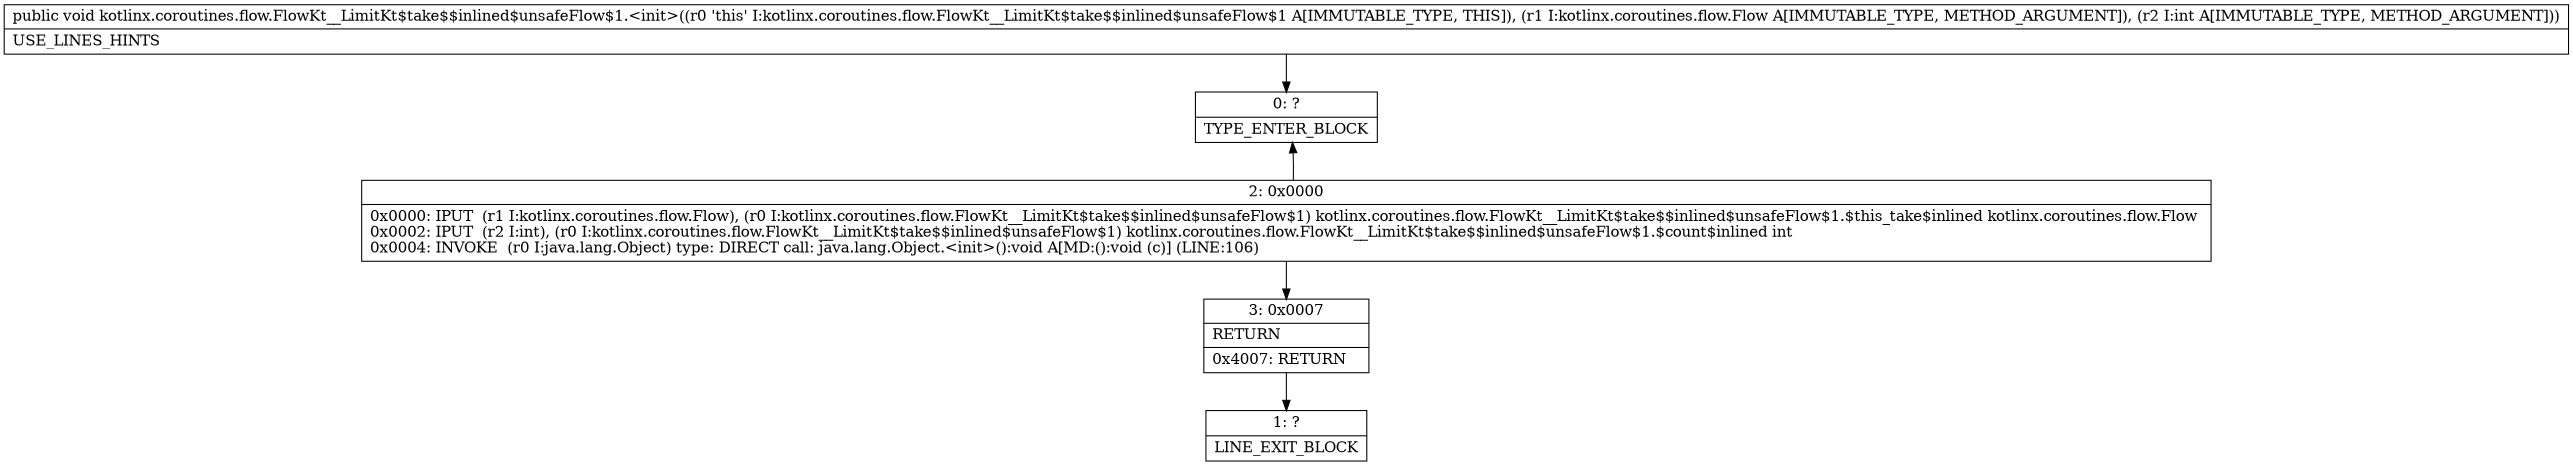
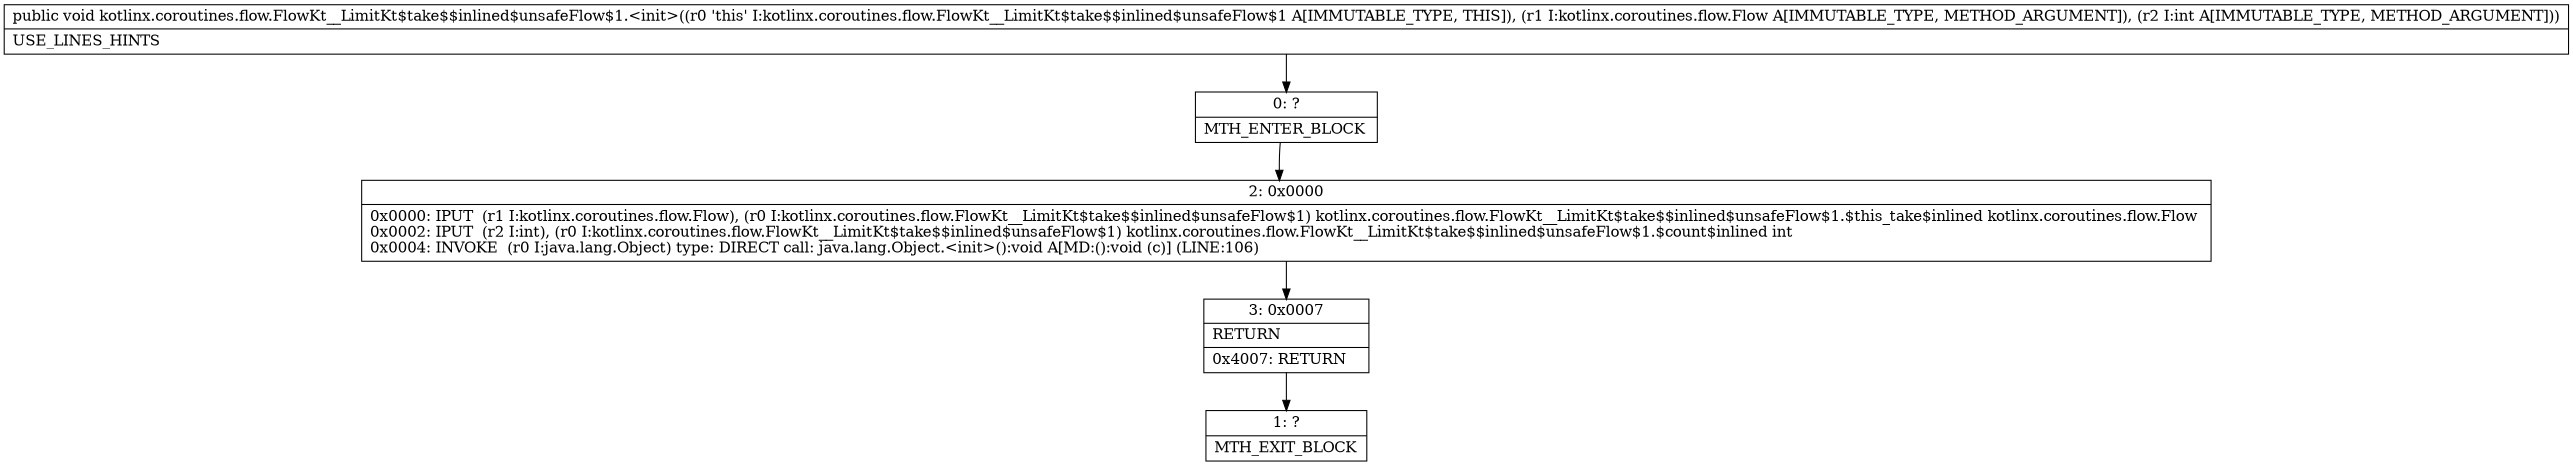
(1286, 129) -> (1285, 129)
(1293, 167) -> (1279, 156)
(1286, 448) -> (1286, 448)
